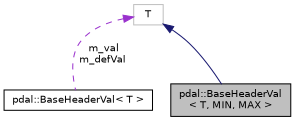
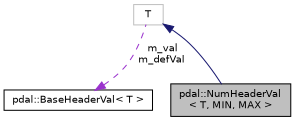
(80, 42) -> (131, 59)
(231, 100) -> (231, 100)
